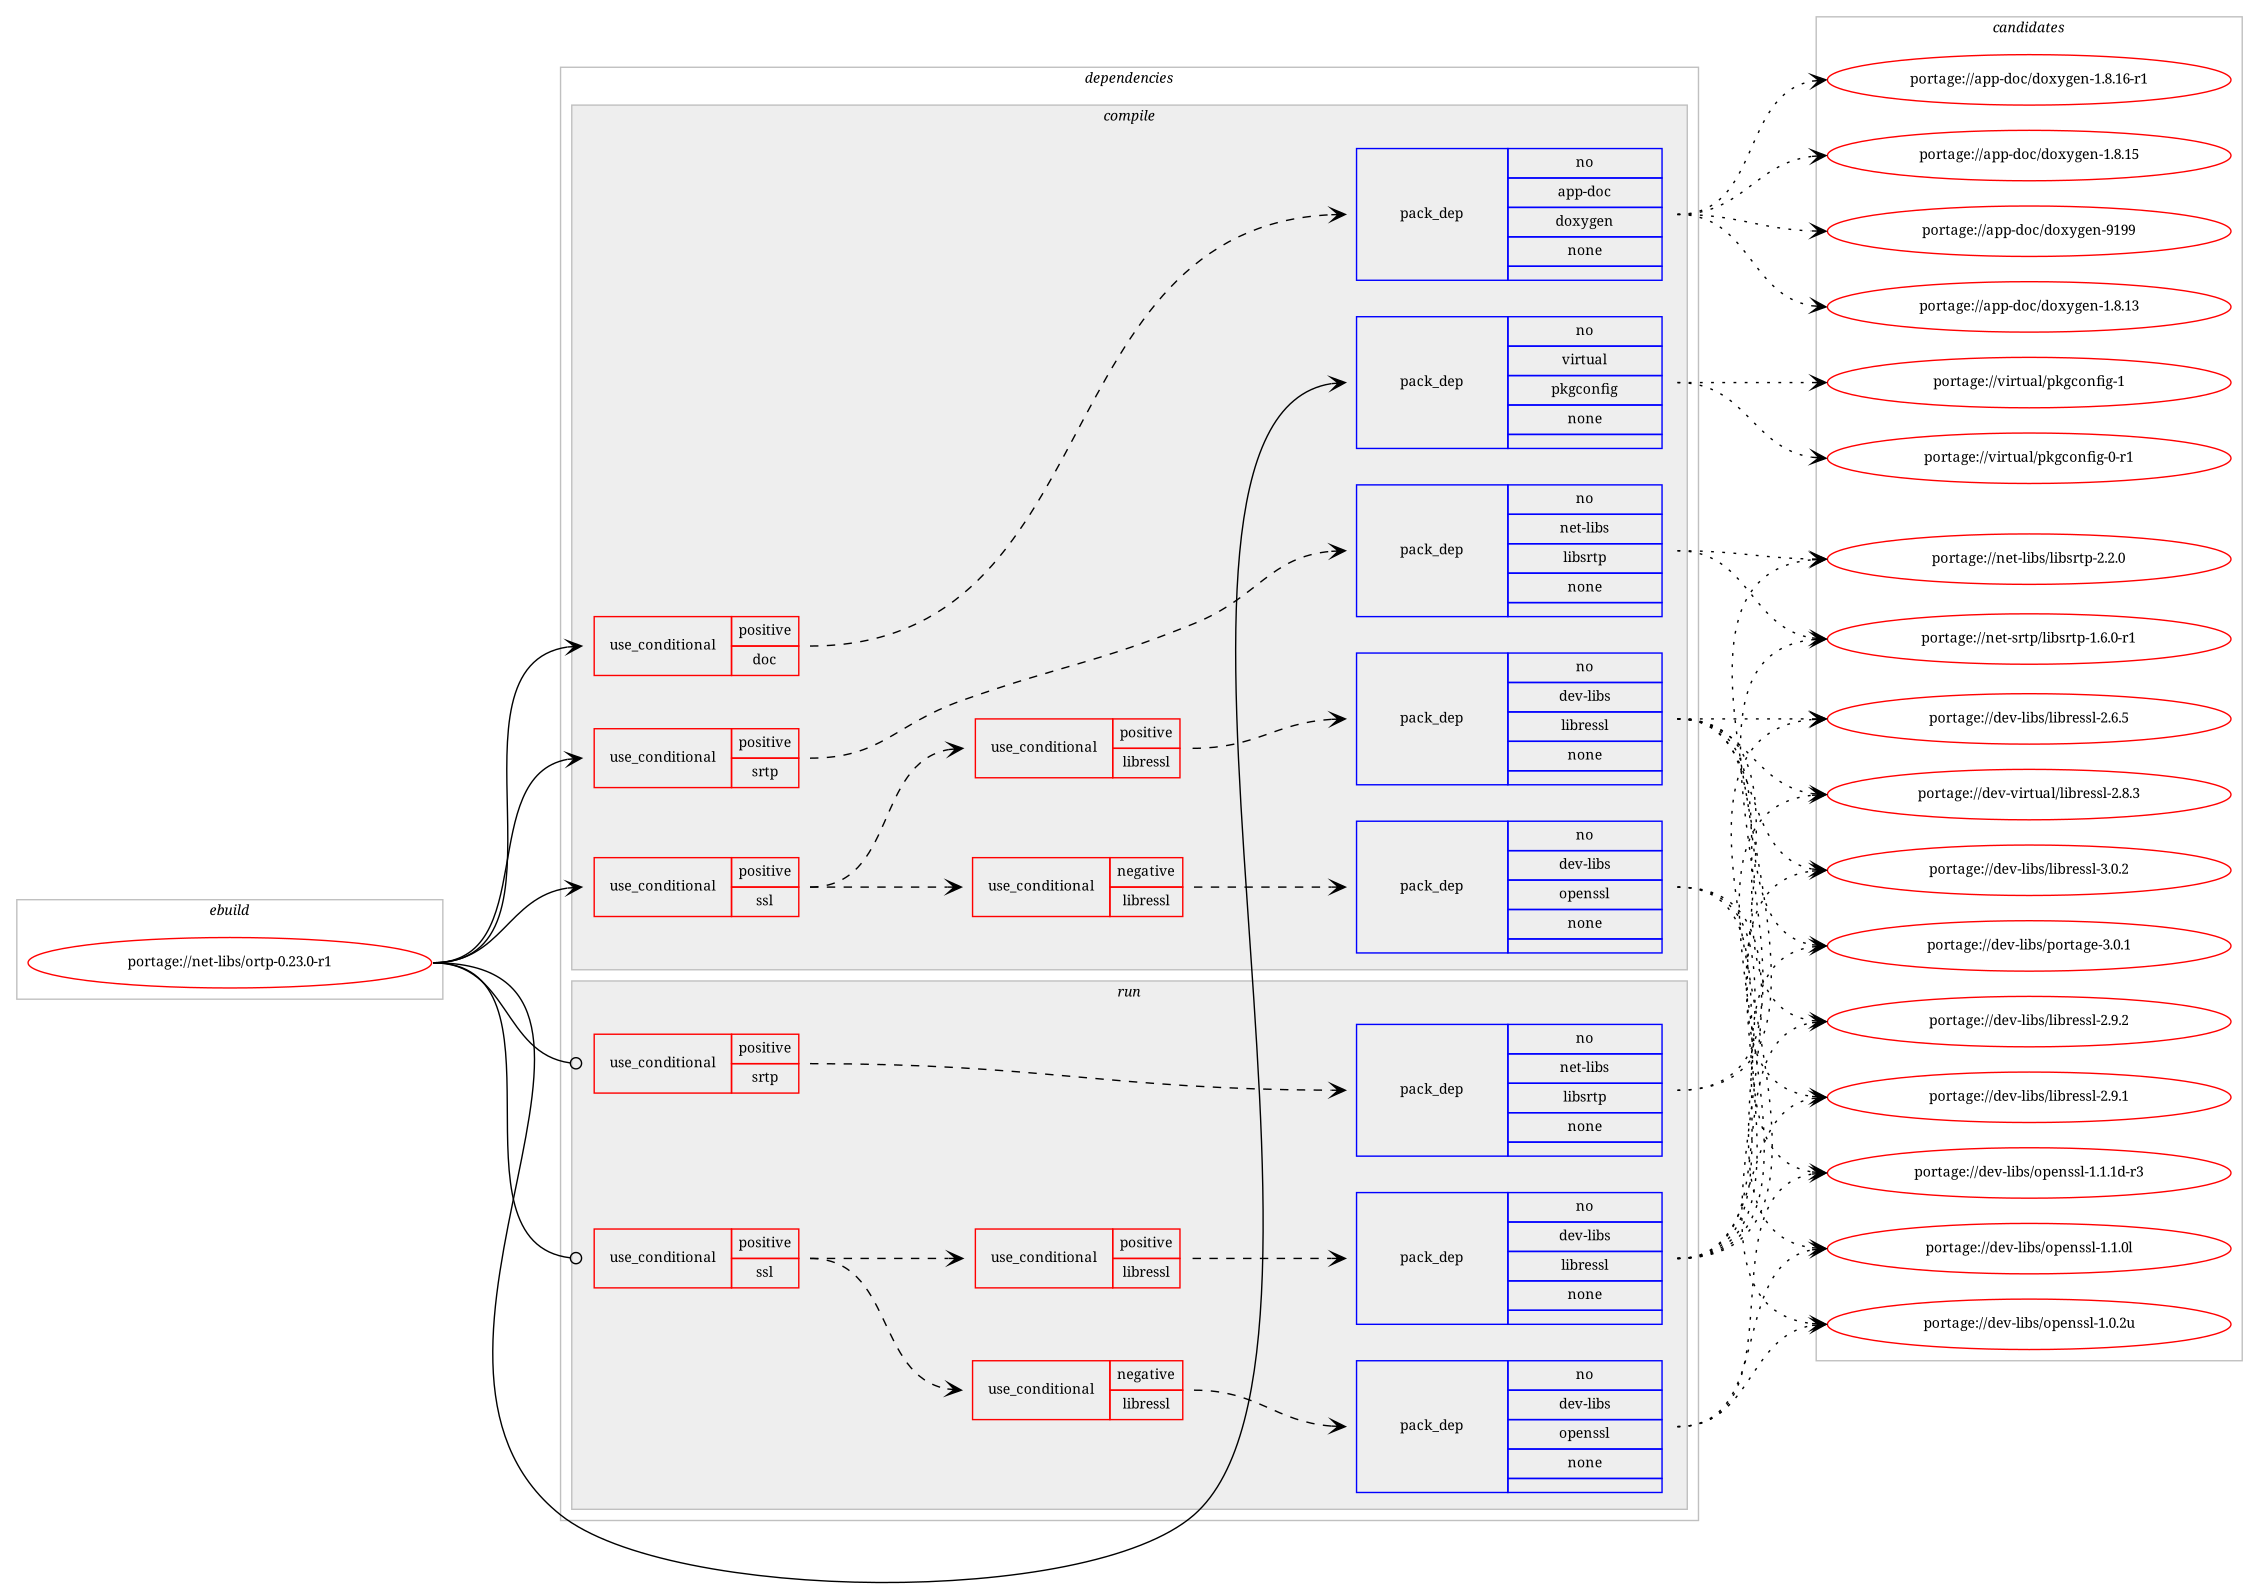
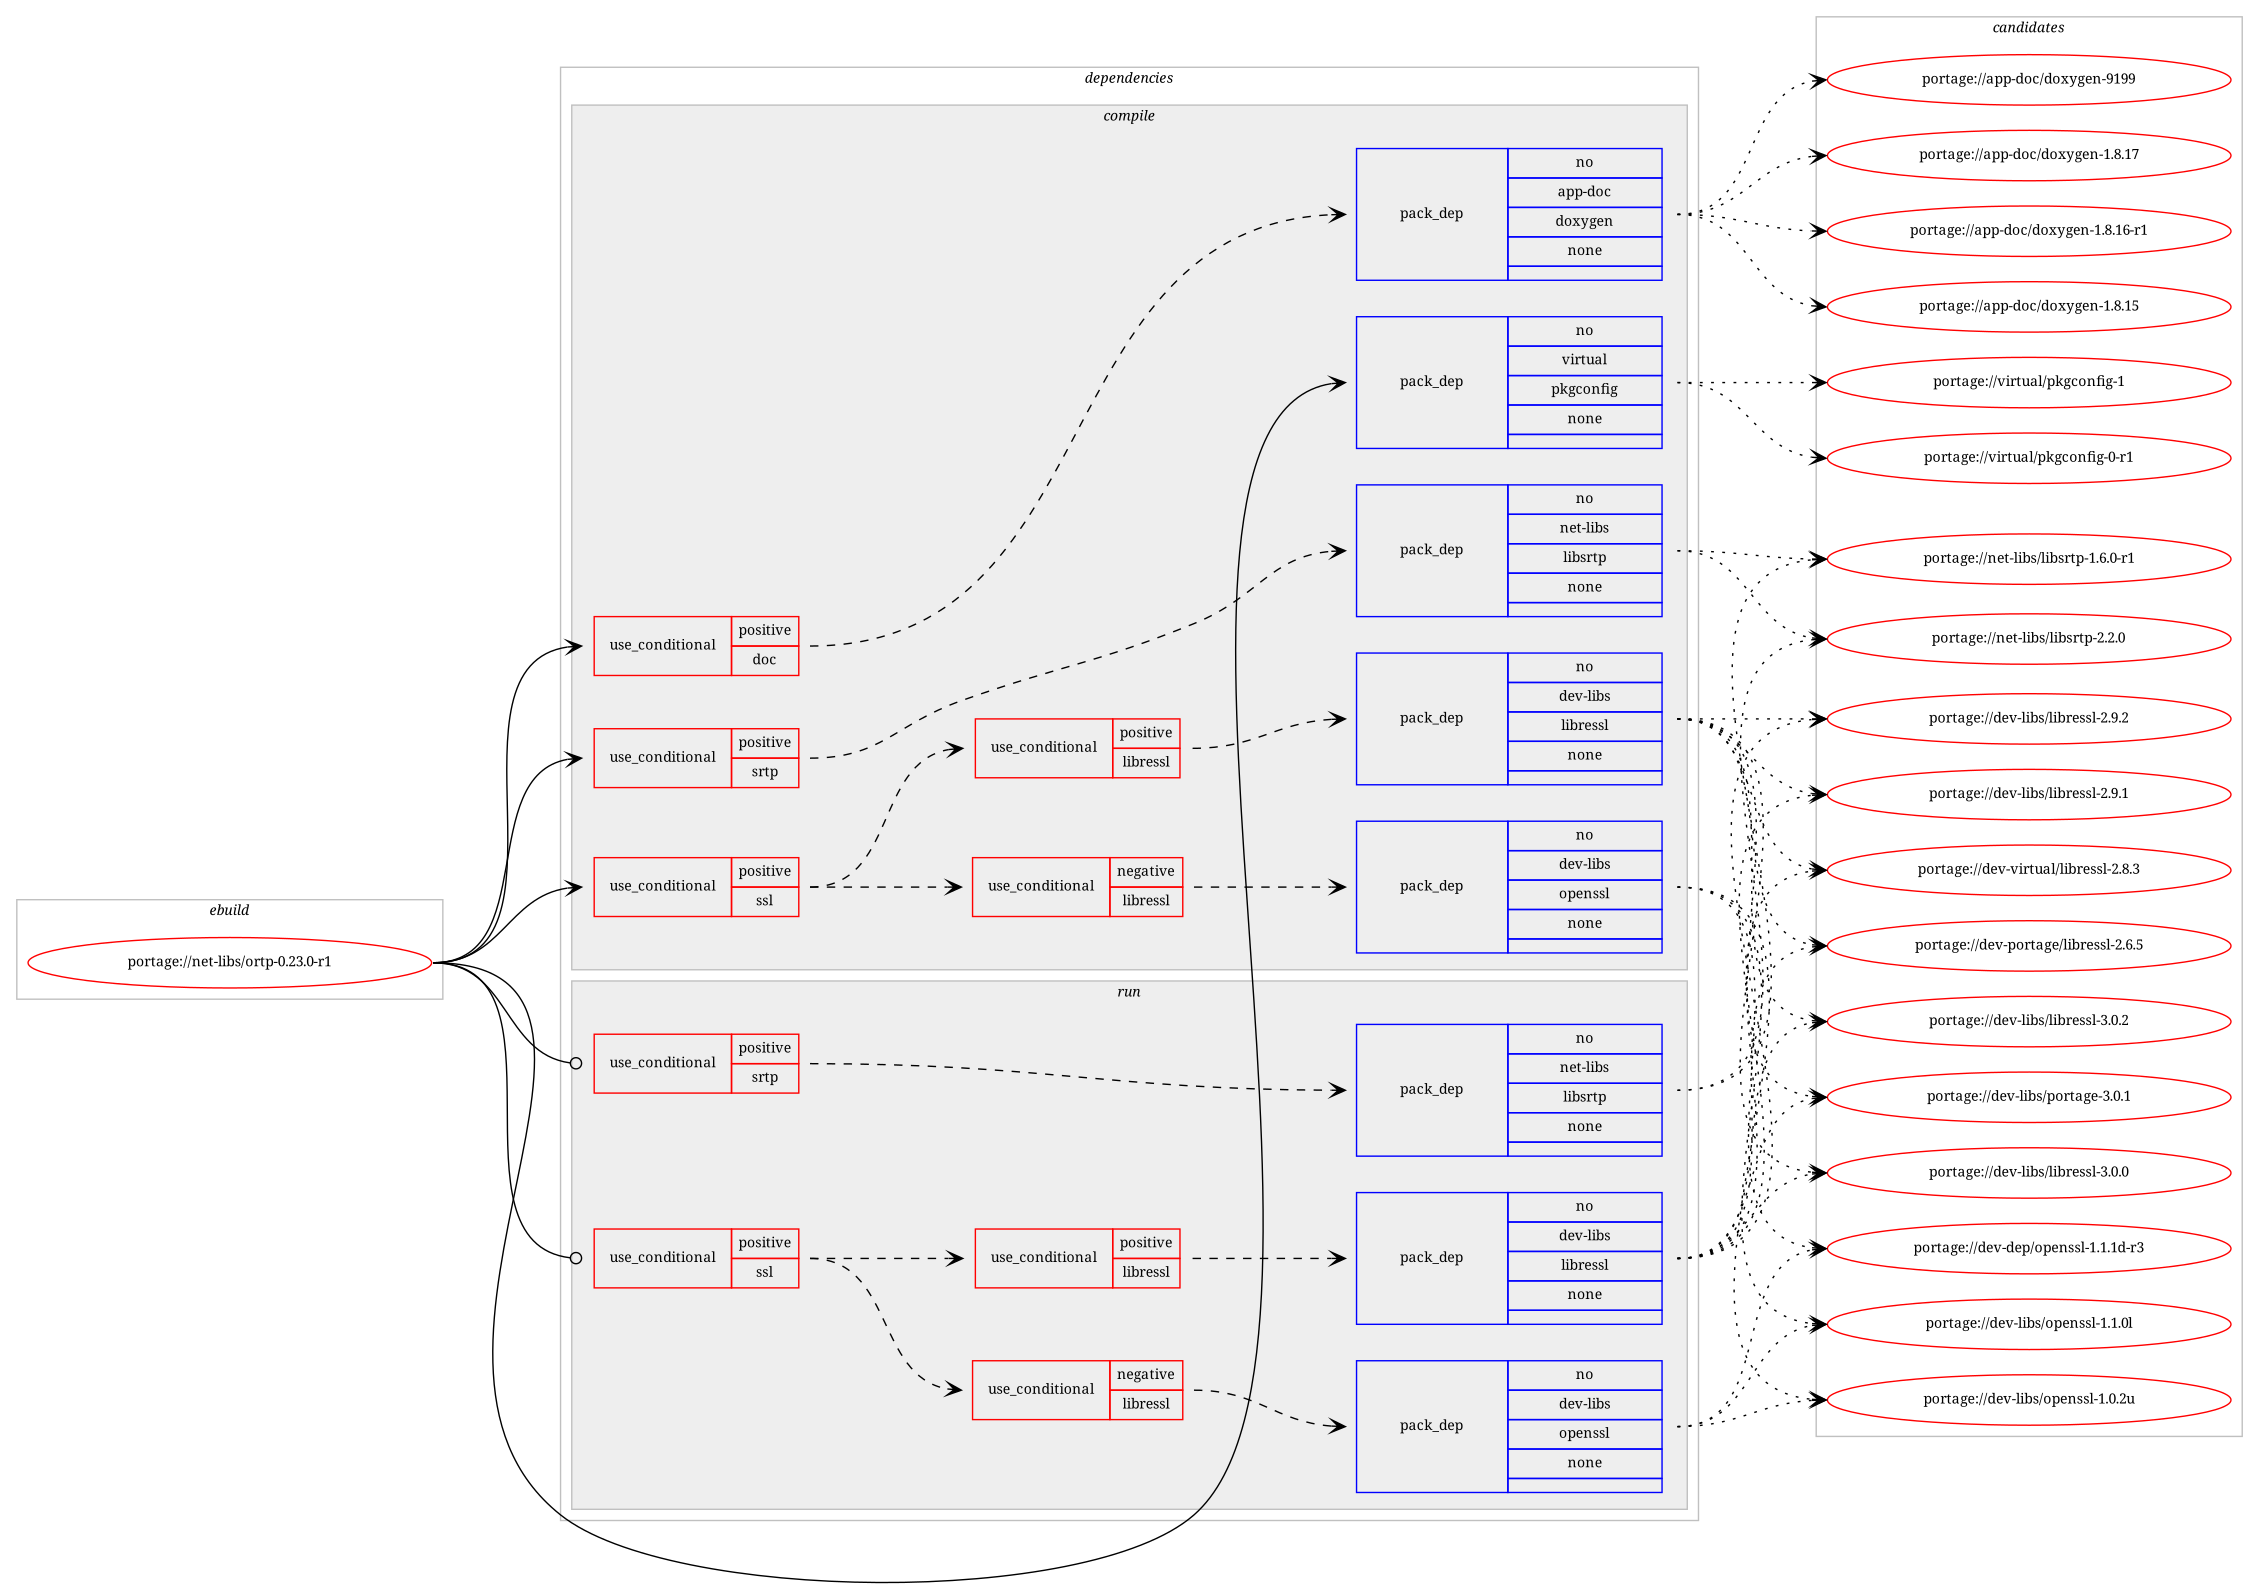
(2029, 307) -> (2029, 156)
(2029, 639) -> (2029, 559)
(2029, 719) -> (2029, 946)
none -> (2029, 1173)
(2029, 1173) -> (2029, 1249)
